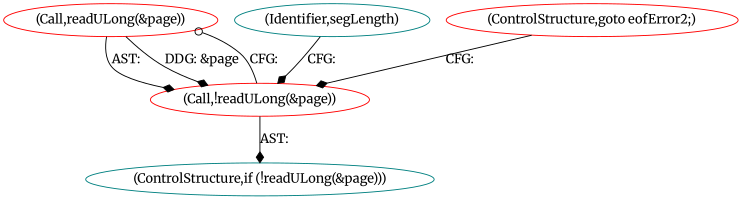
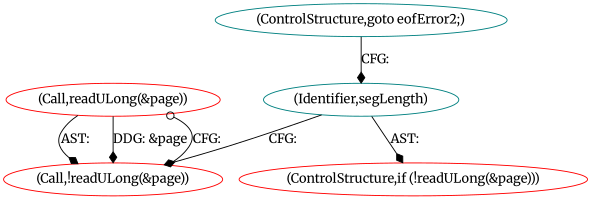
(592, 20) -> (361, 20)
(429, 59) -> (361, 54)
(260, 134) -> (384, 135)
(260, 179) -> (413, 179)
